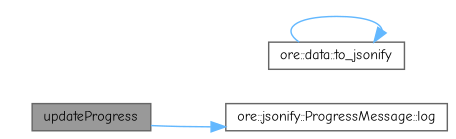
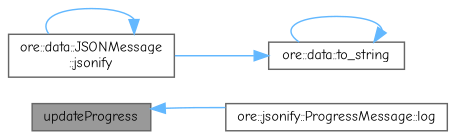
none -> (91, 56)
(337, 56) -> (337, 56)
(181, 127) -> (195, 108)
